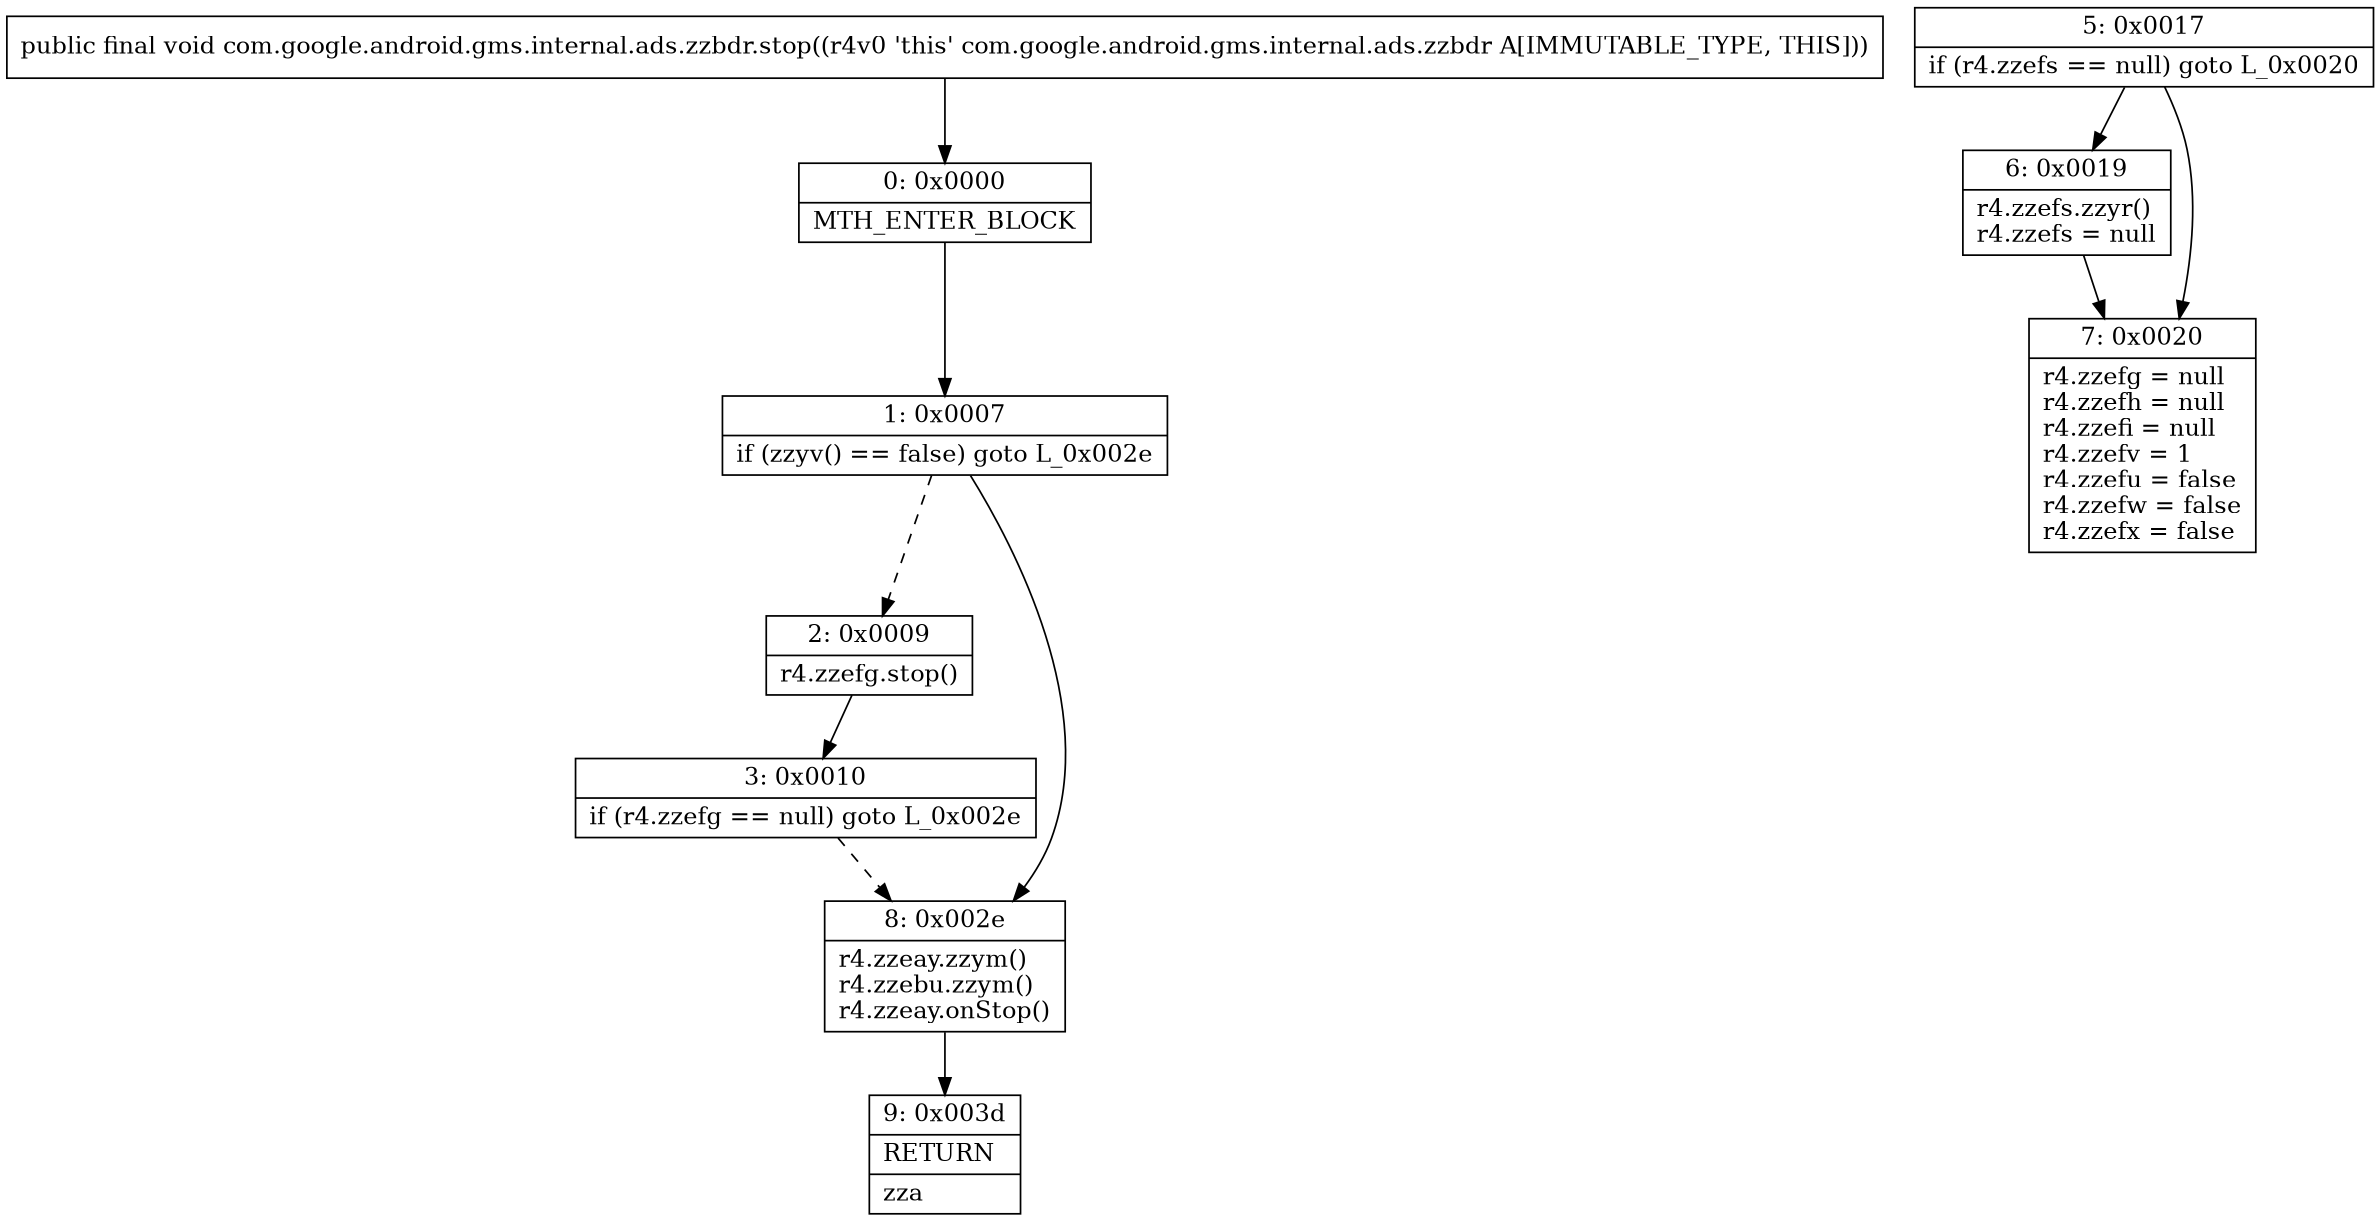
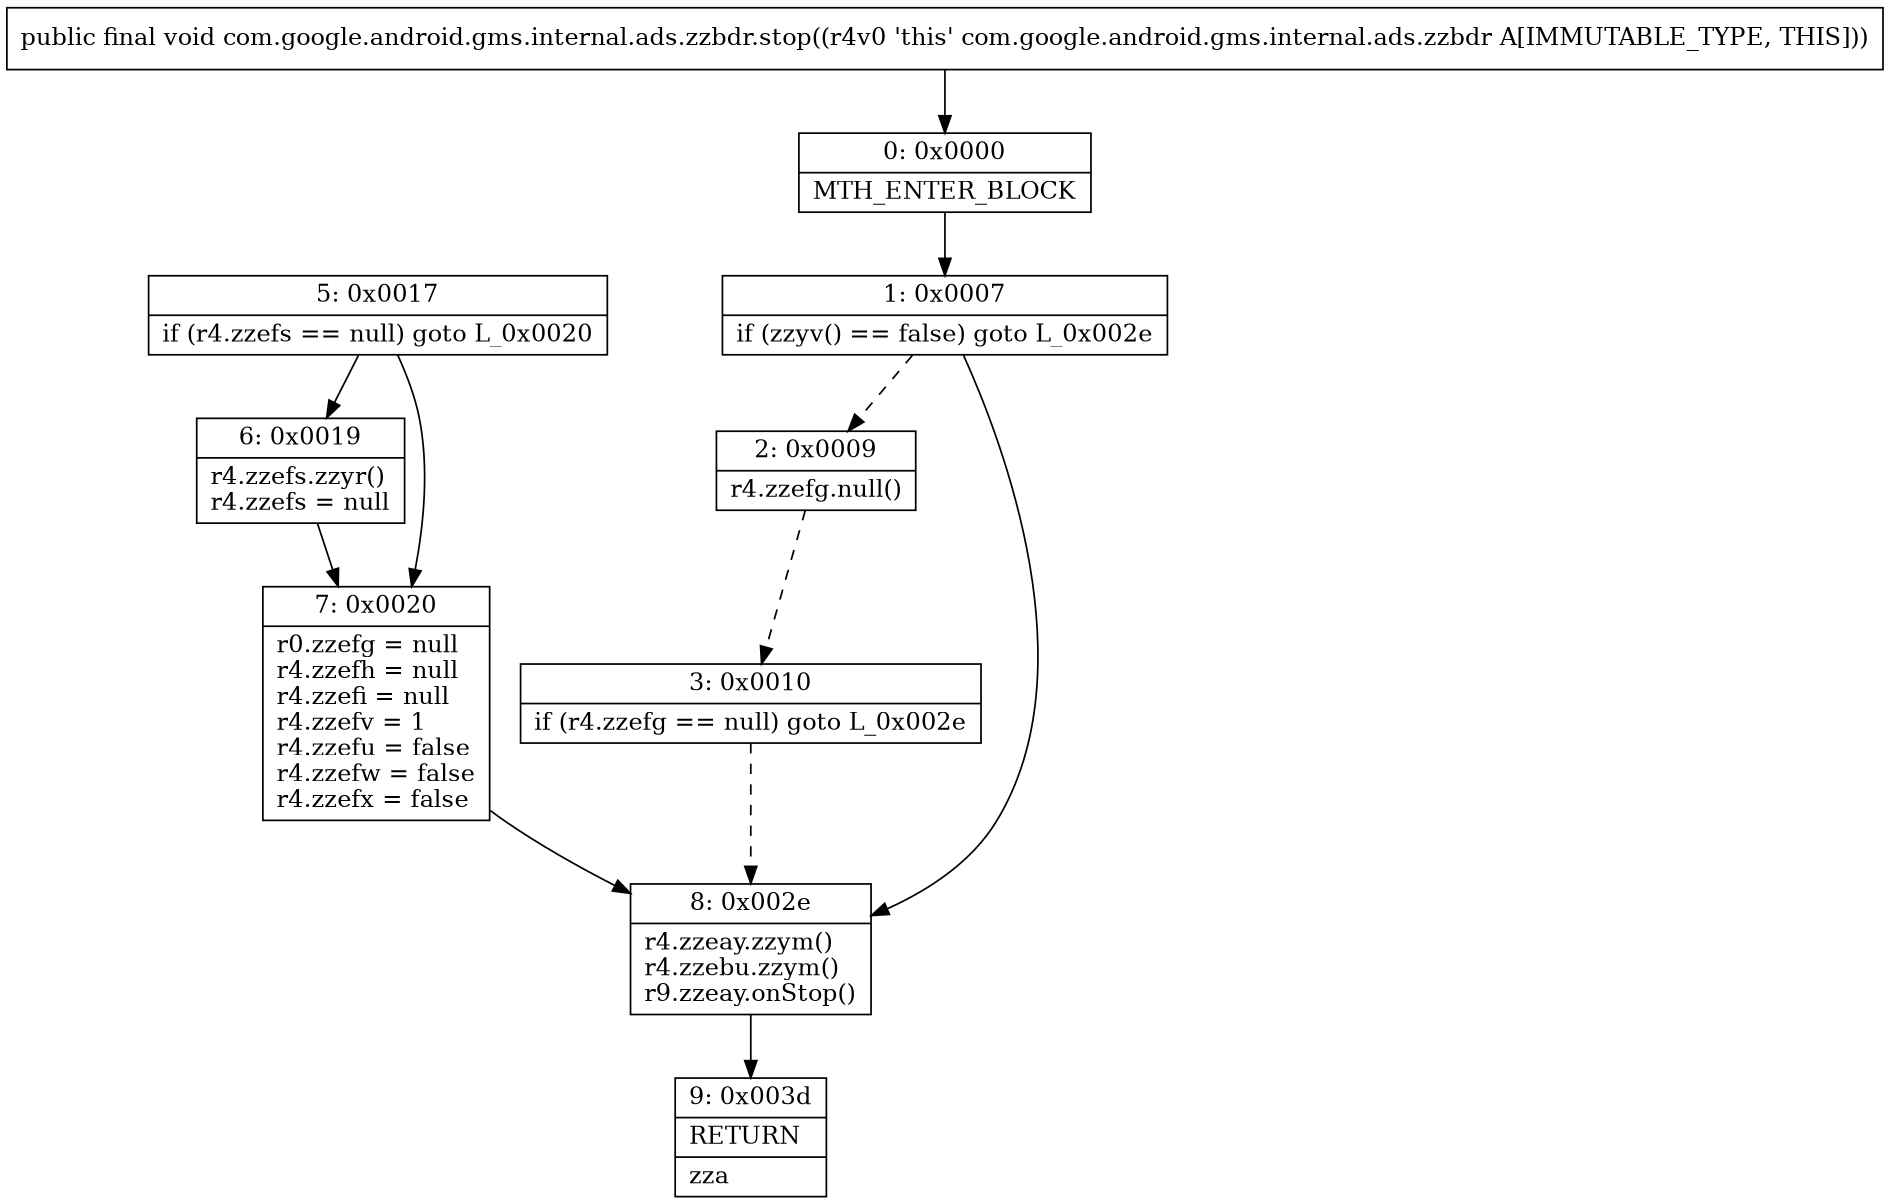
(2134, 377) -> (368, 645)
(869, 674) -> (816, 490)
(841, 719) -> (786, 579)
none -> (551, 850)
(945, 1011) -> (751, 994)
